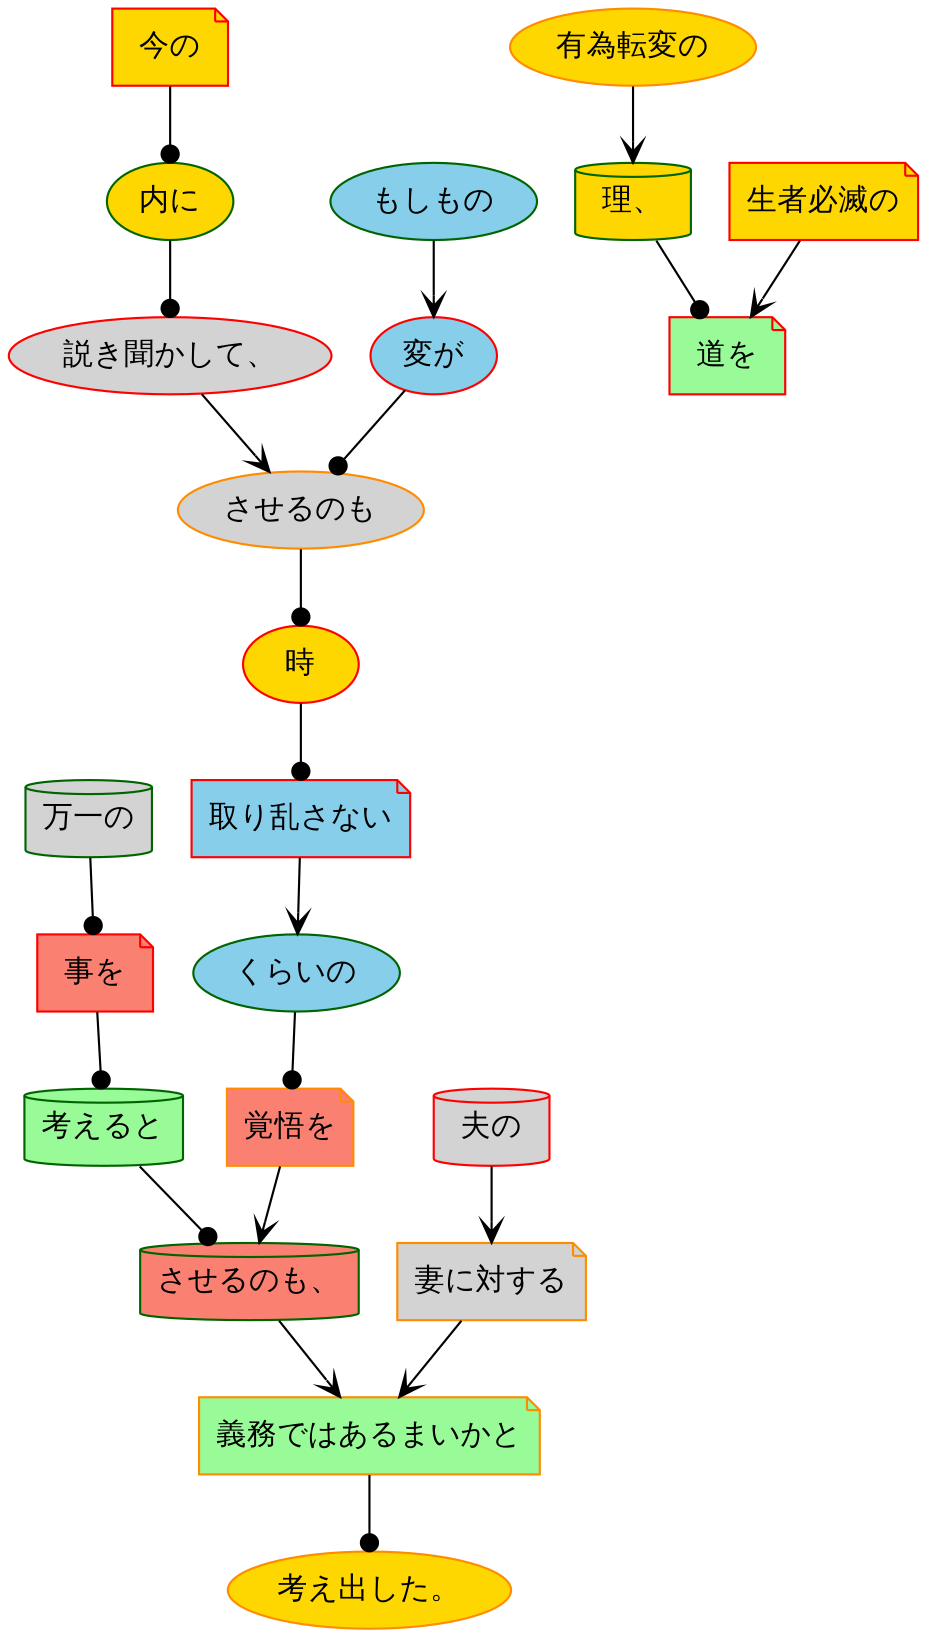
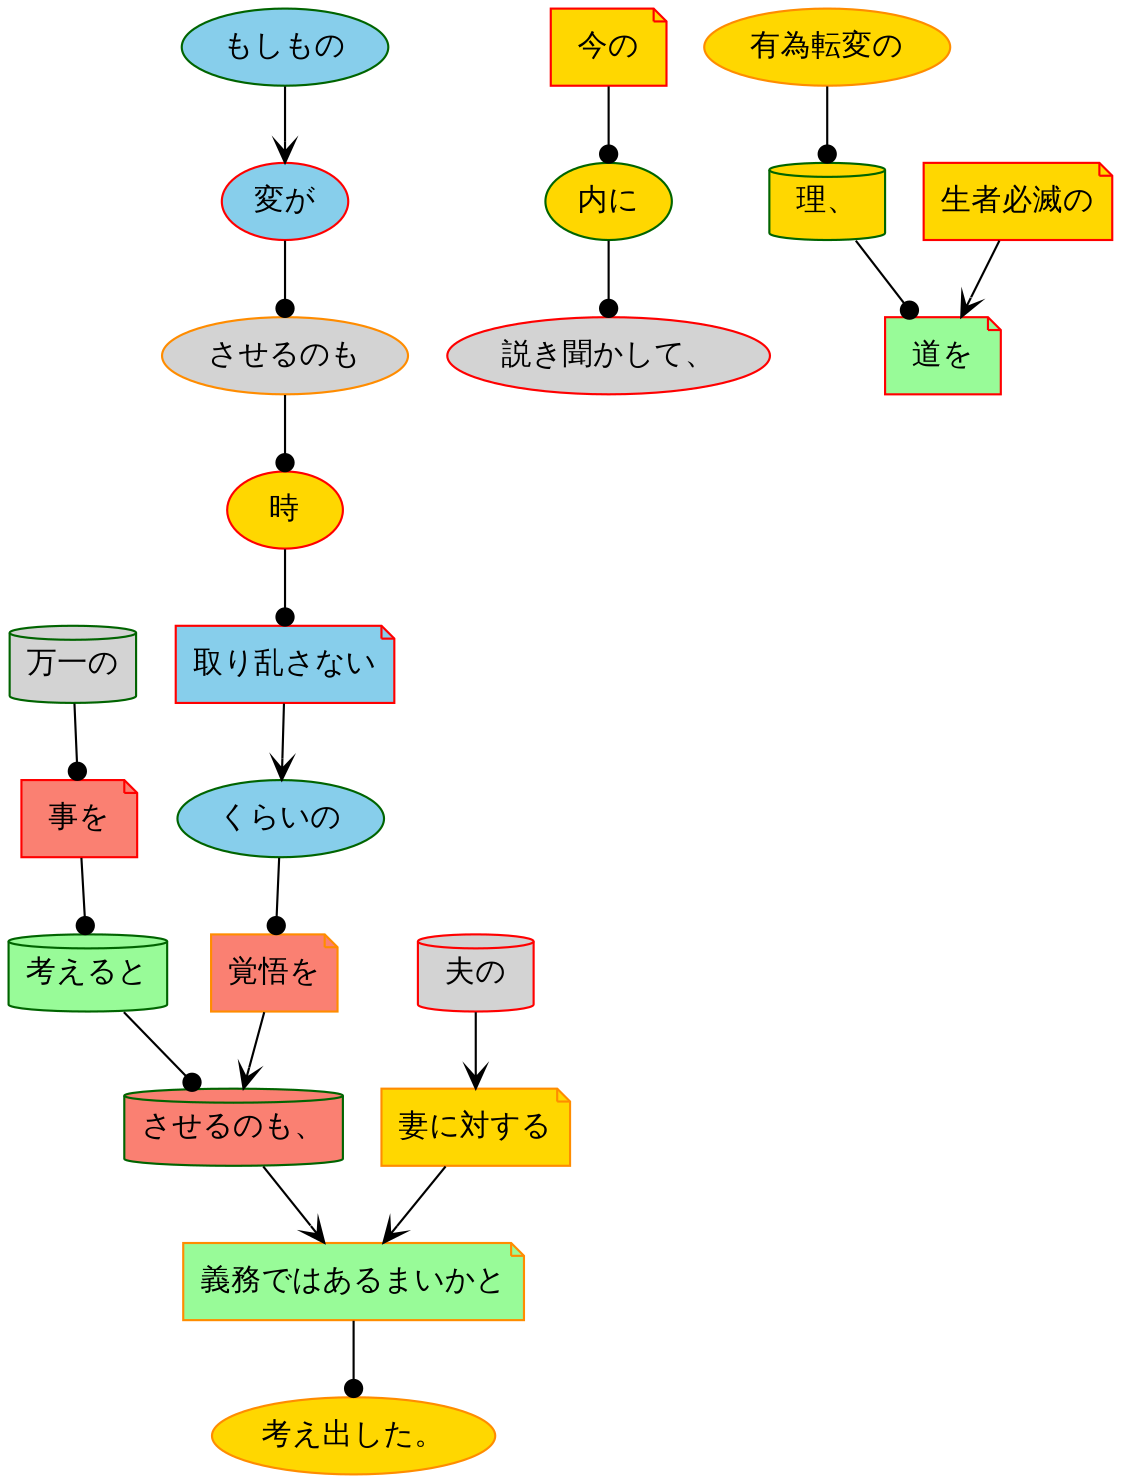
(633, 114) -> (827, 116)
(229, 425) -> none
(492, 1282) -> (476, 1127)
